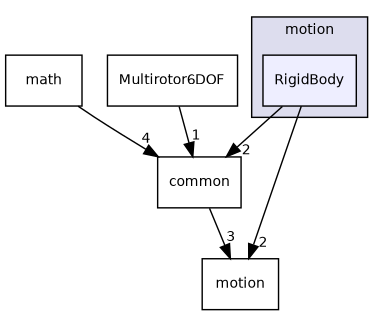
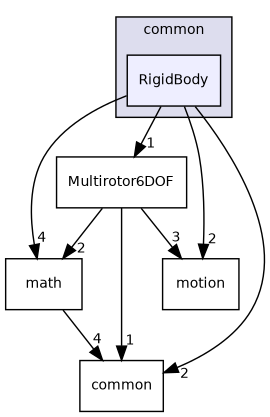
(310, 30) -> (174, 30)
none -> (150, 126)
none -> (48, 151)
(217, 227) -> (157, 228)
none -> (87, 228)
